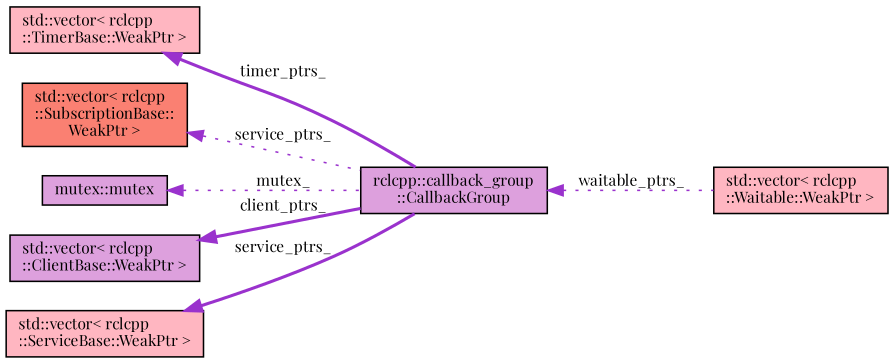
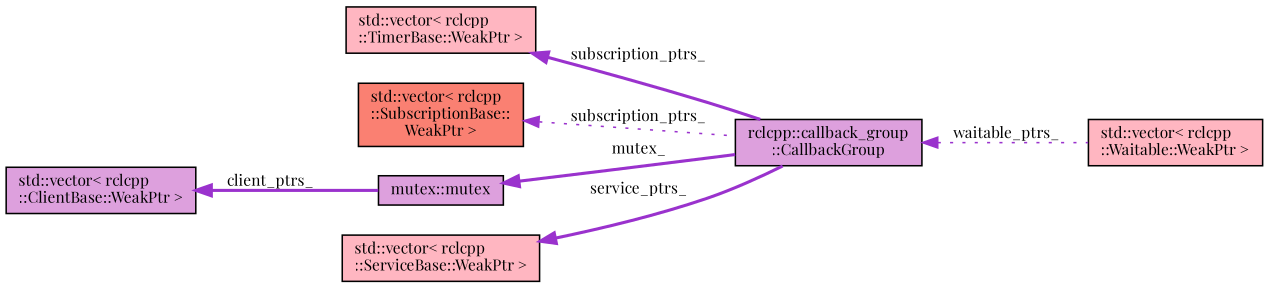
(282, 72) -> (637, 56)
(282, 136) -> (637, 117)
(272, 190) -> (627, 168)
(288, 223) -> (295, 190)
